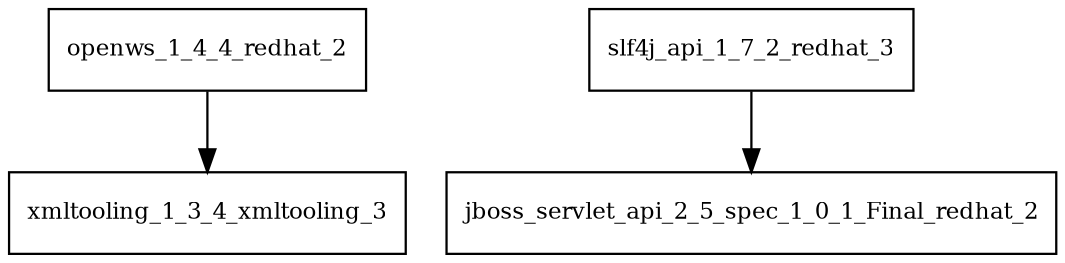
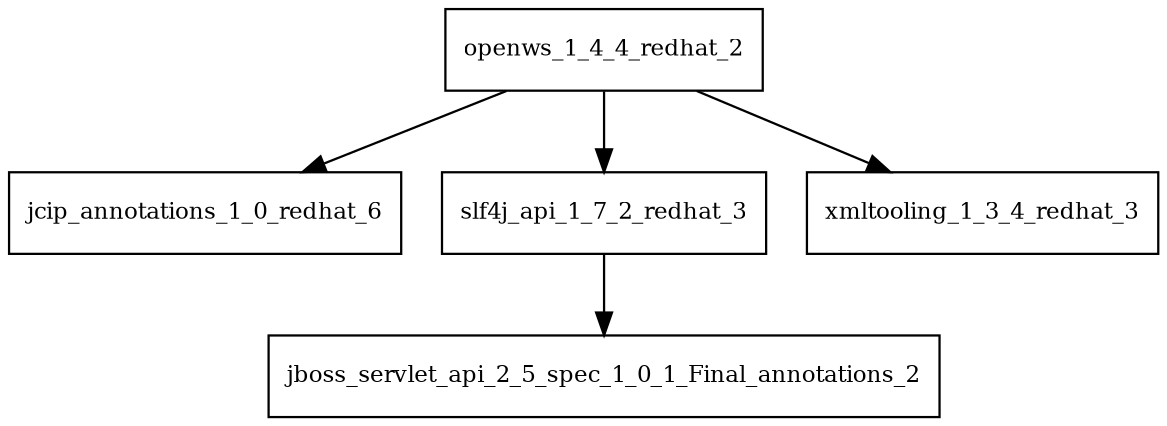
none -> (604, 120)
none -> (205, 213)
(207, 213) -> (983, 213)
(751, 213) -> (604, 376)
